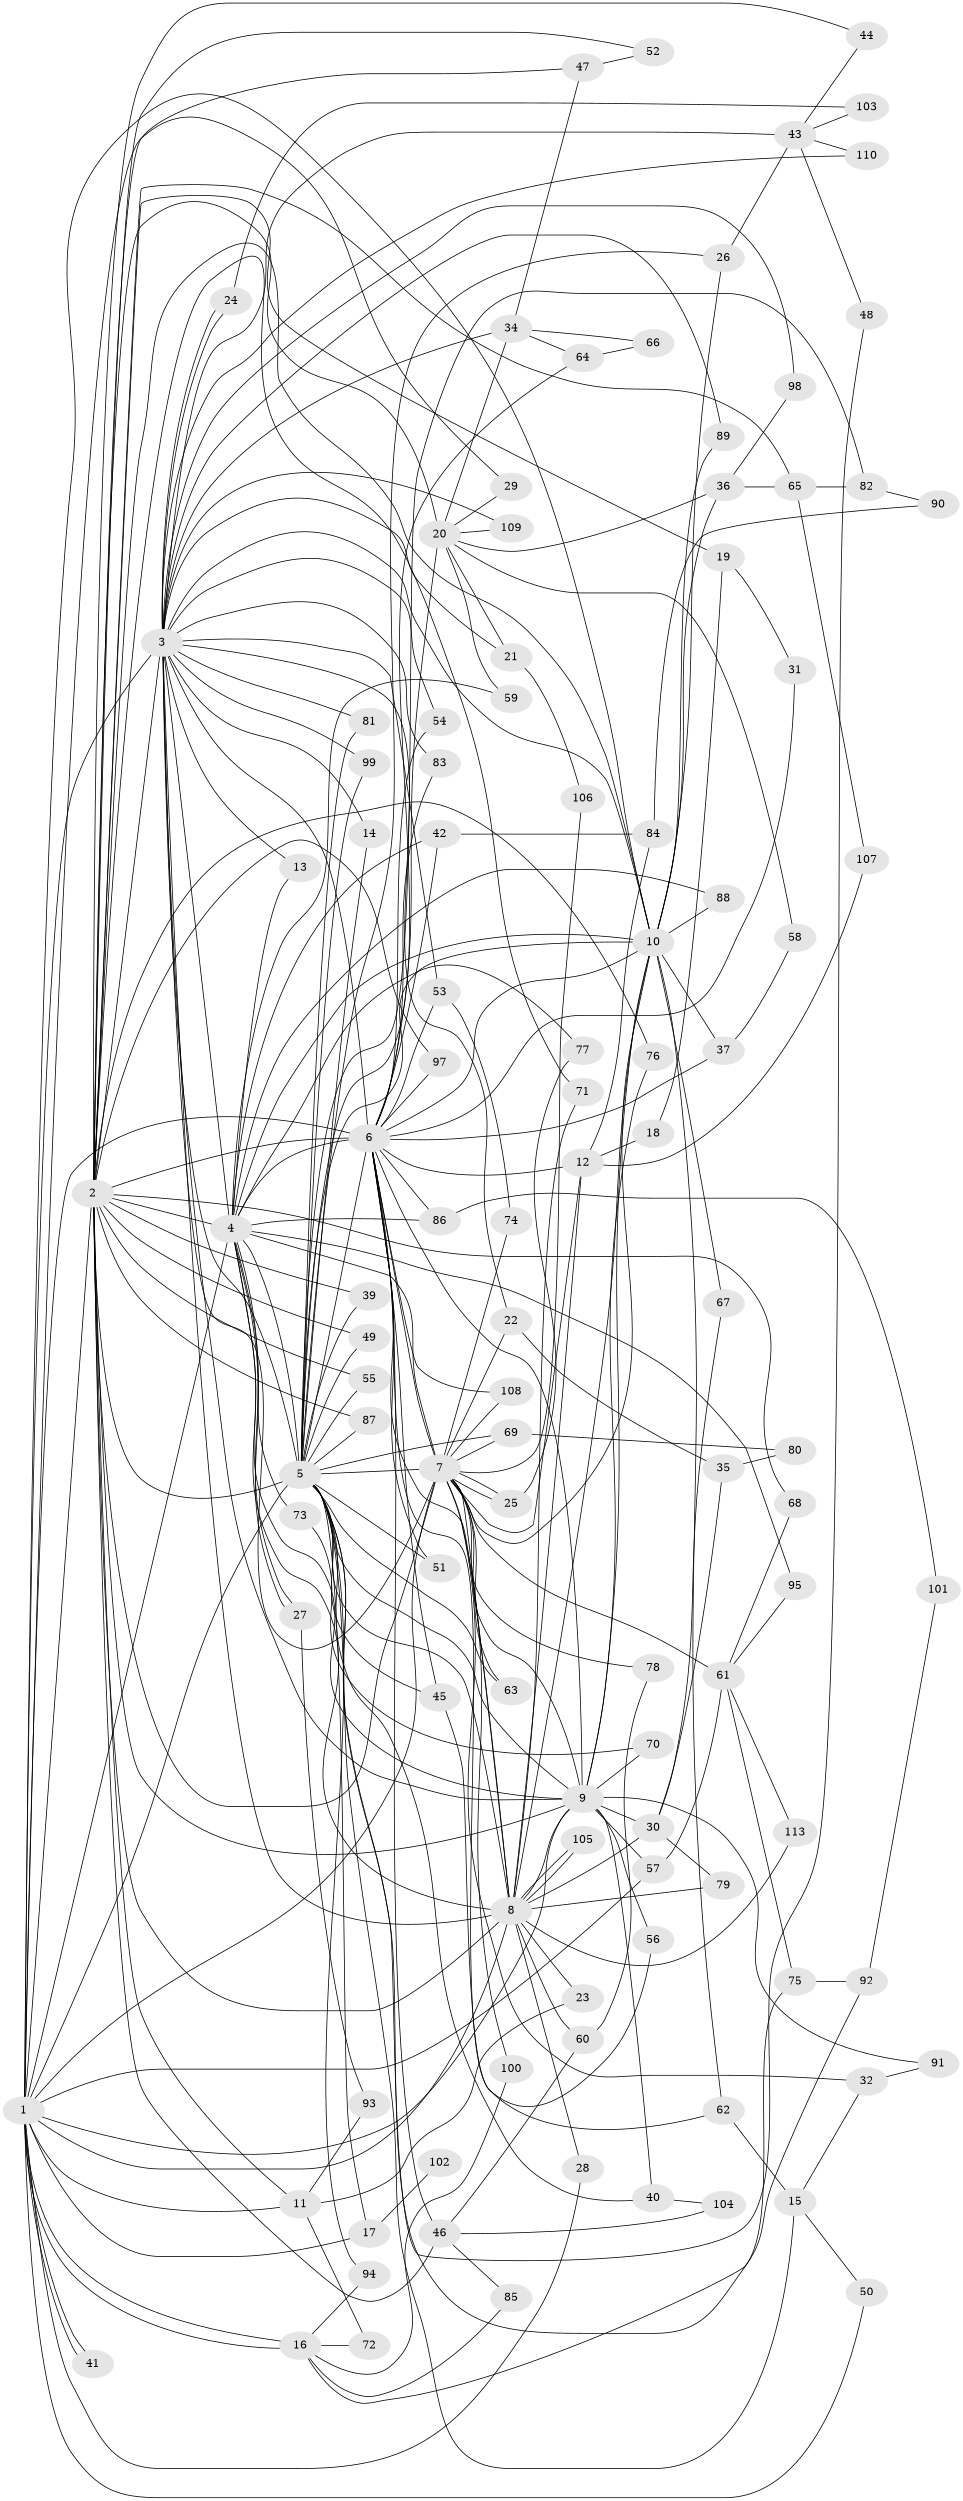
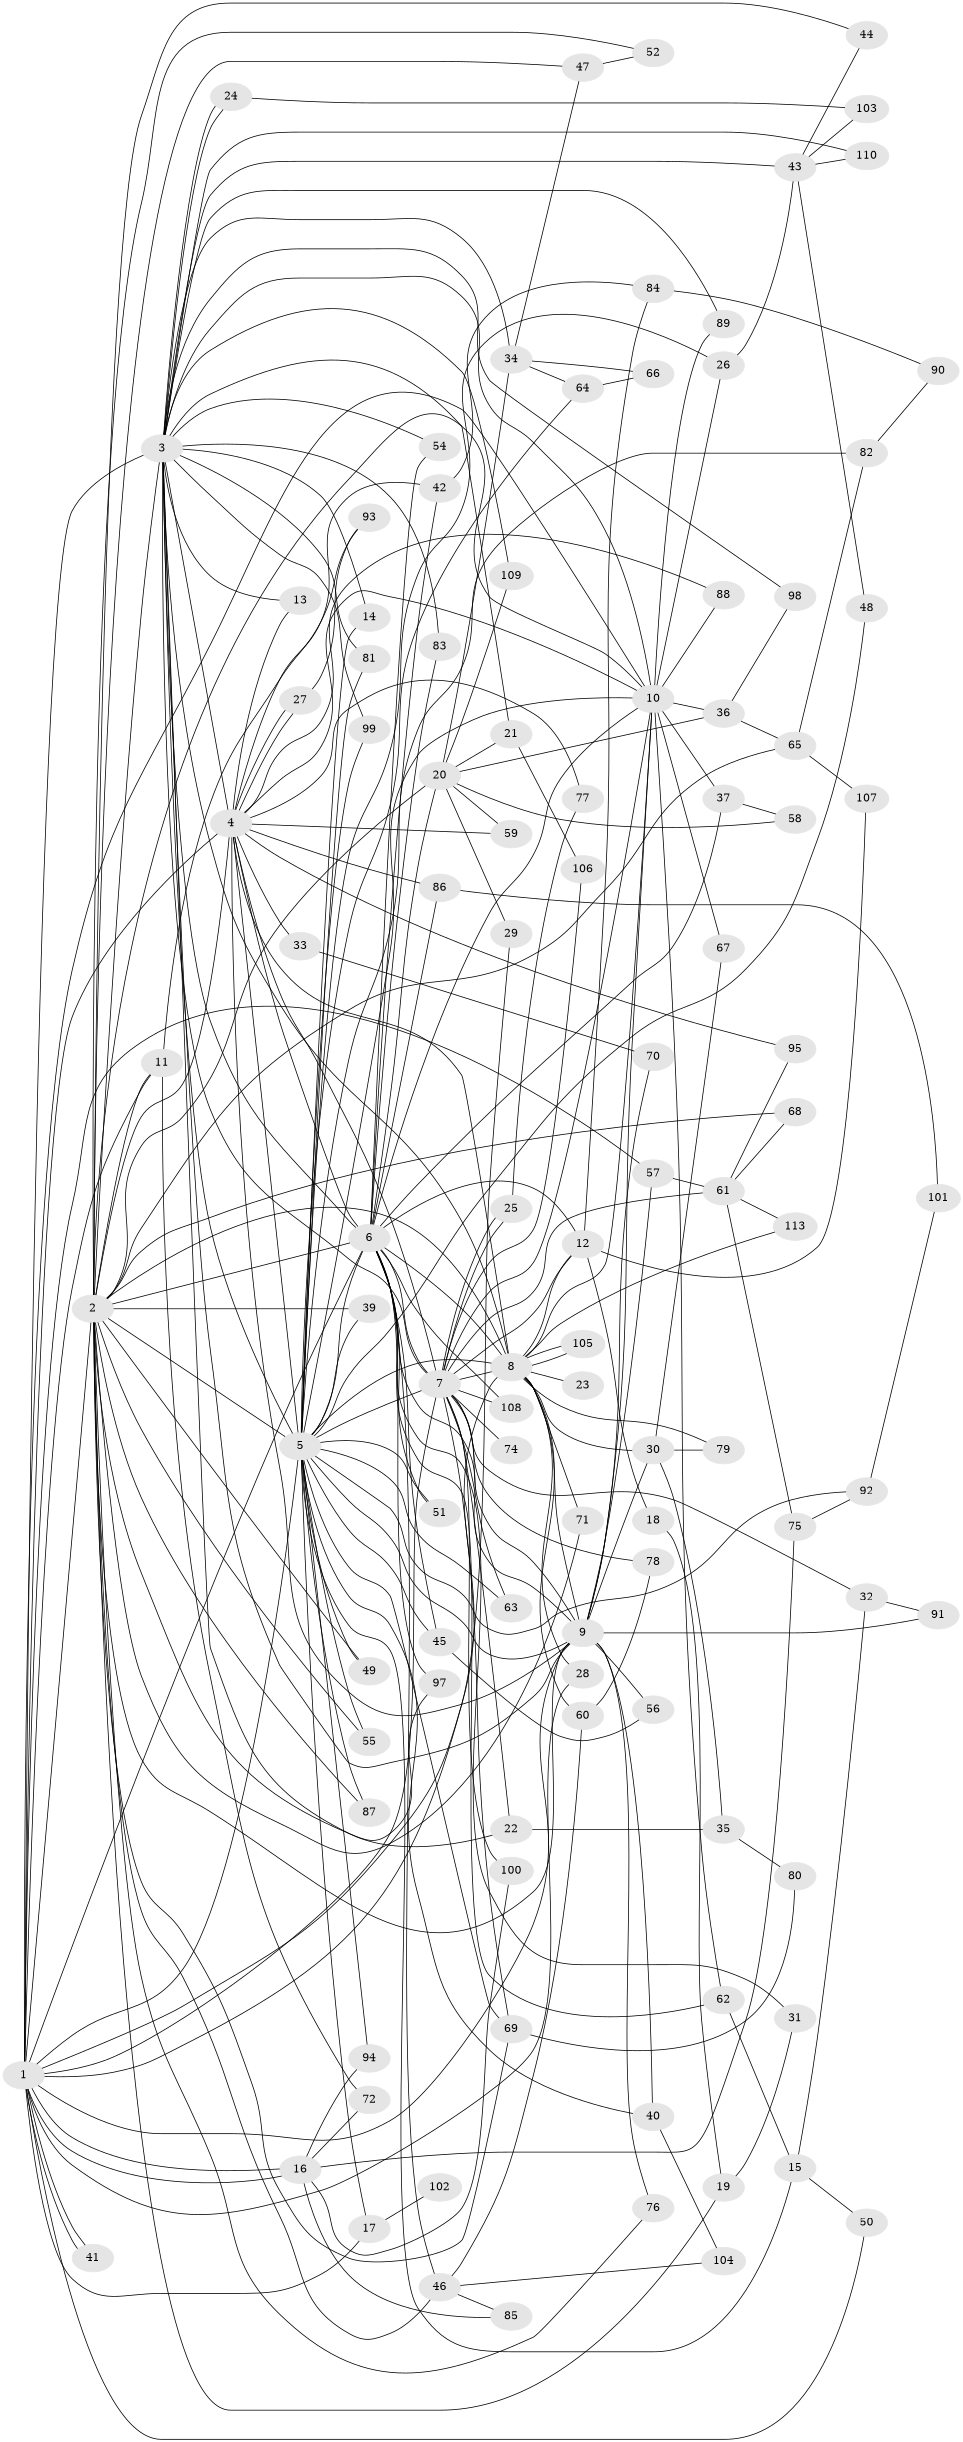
(440, 992) -> none
(300, 1516) -> (300, 946)
(164, 1741) -> (200, 1962)
(454, 2117) -> none
